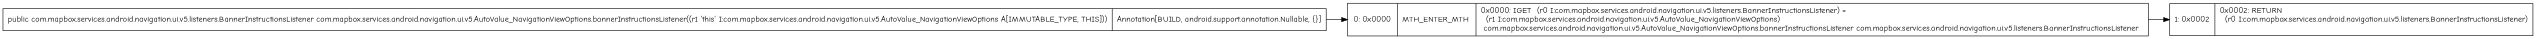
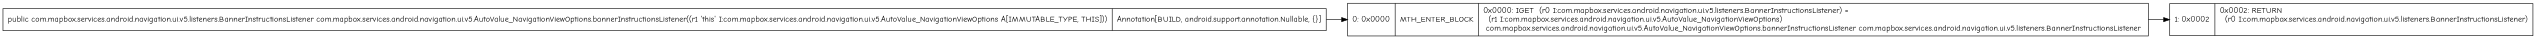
(1436, 19) -> (1437, 19)
